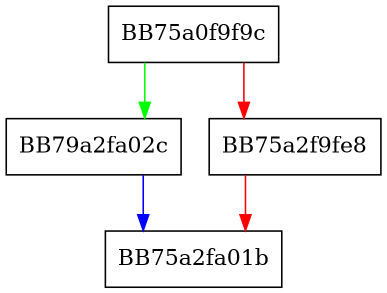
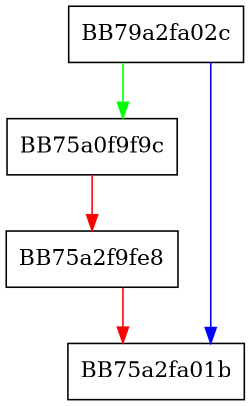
(145, 83) -> (123, 83)
